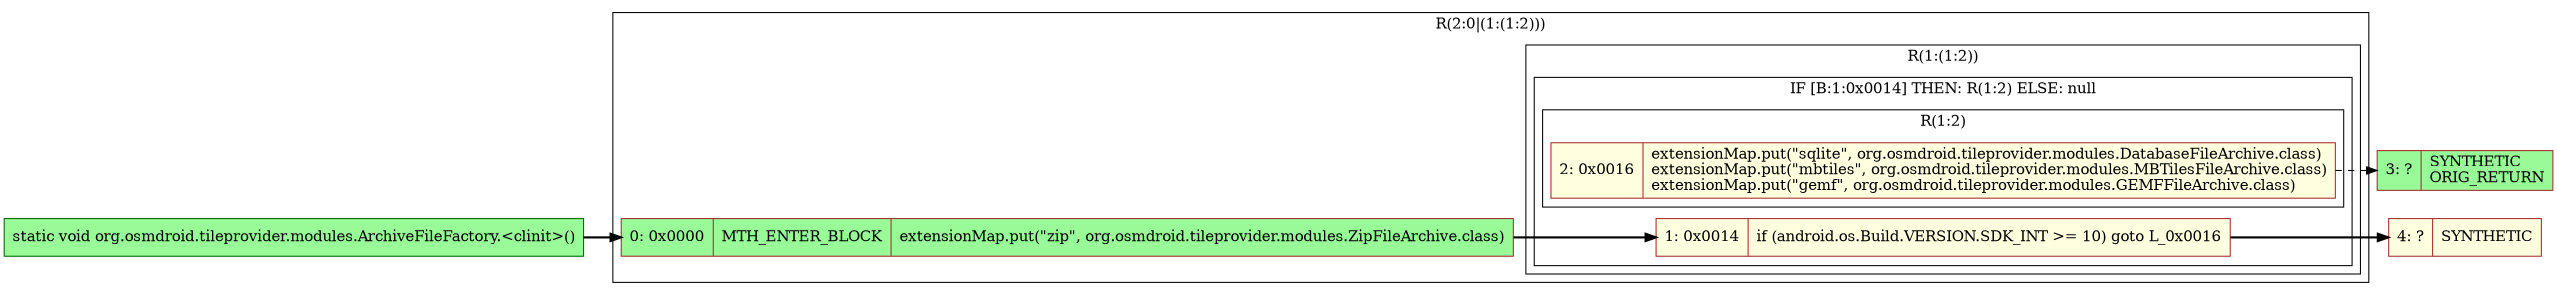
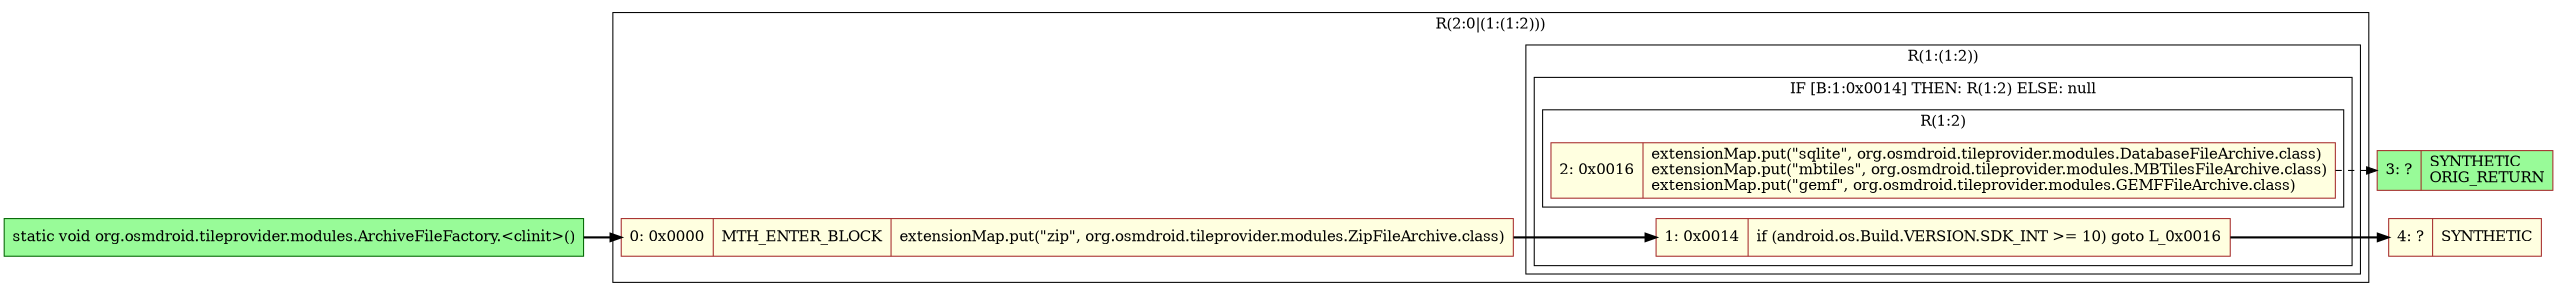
(1067, 237) -> (1067, 237)
